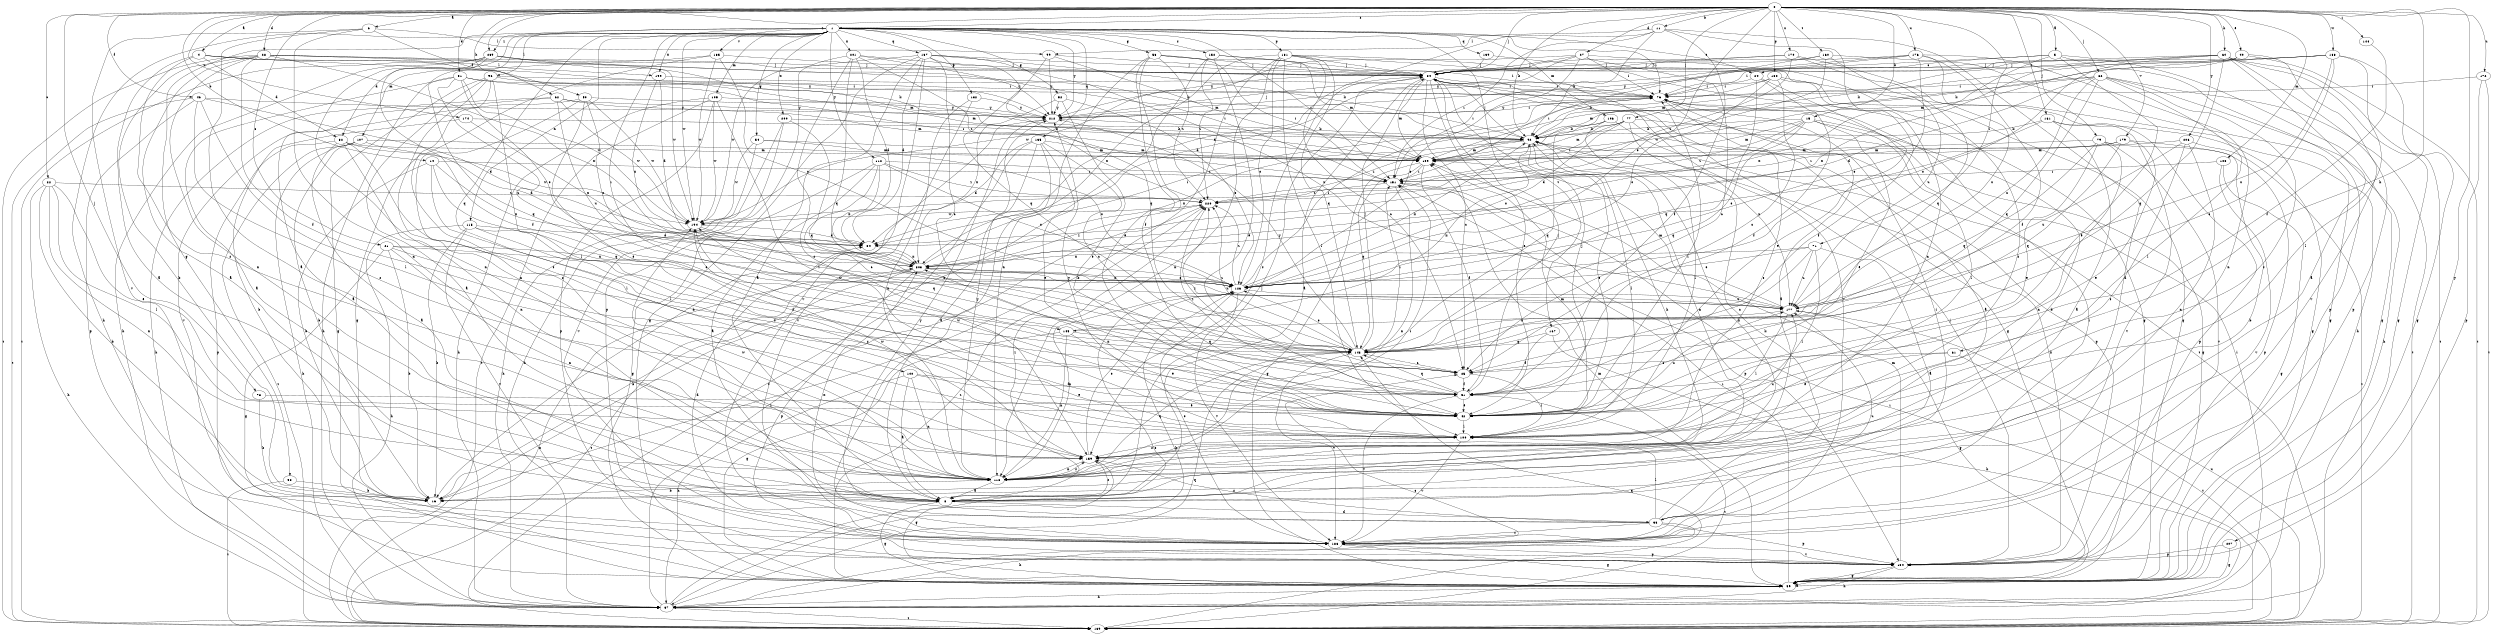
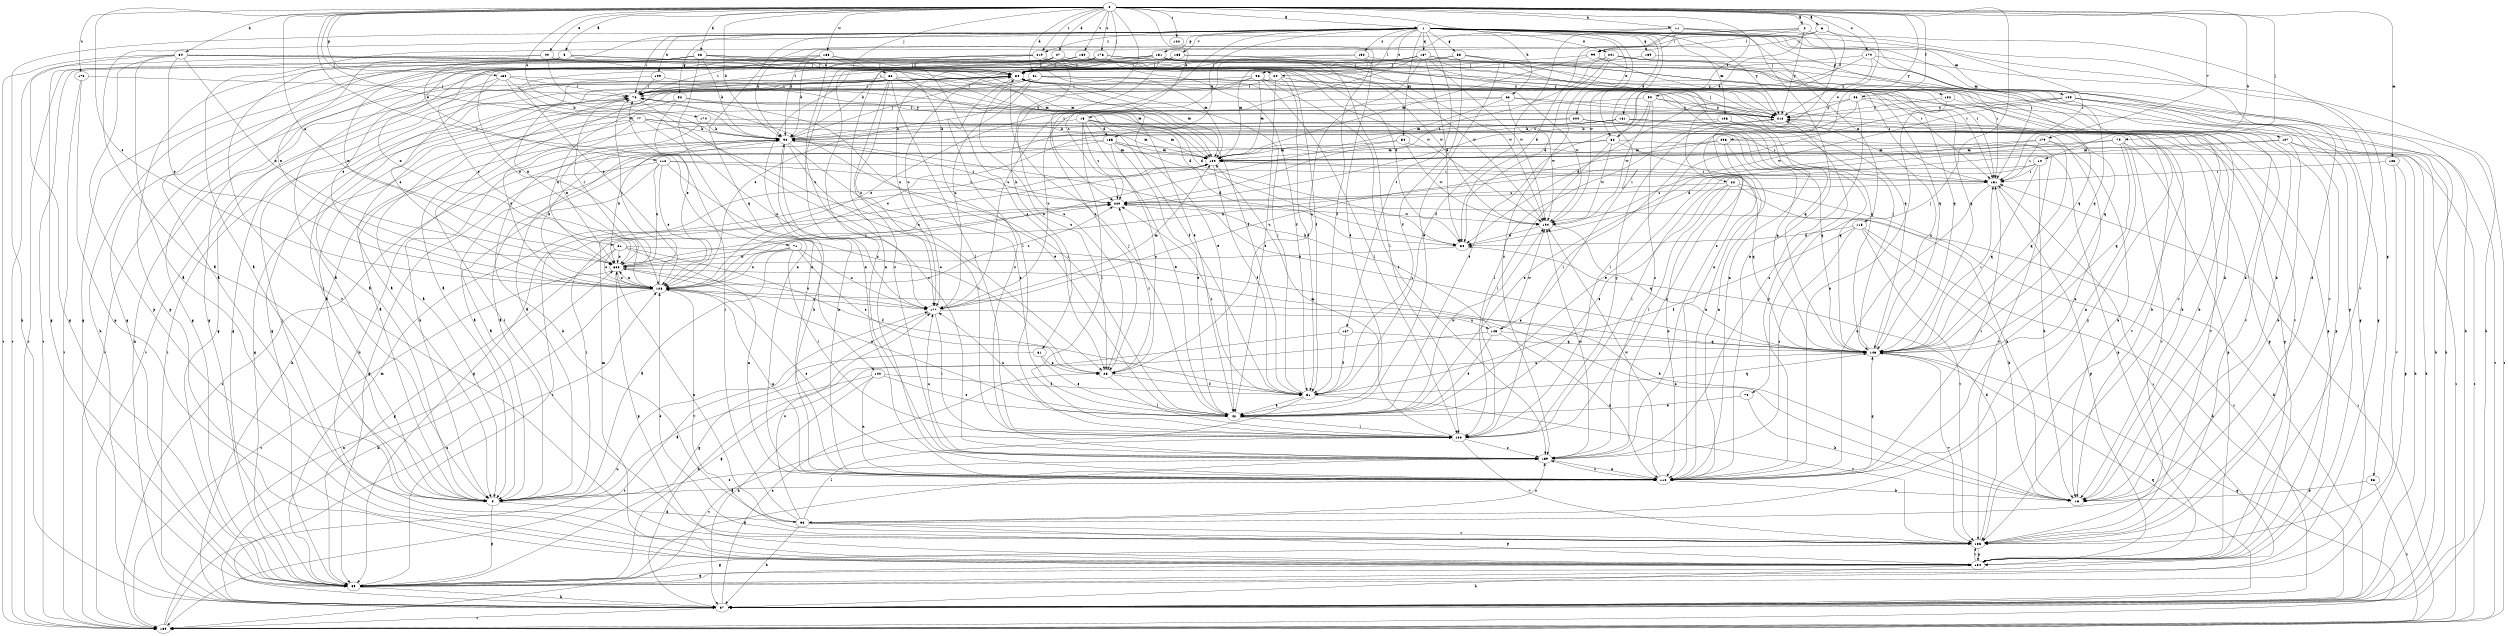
(1361, 18) -> (1286, 18)
(491, 55) -> (1040, 55)
(527, 69) -> (1705, 43)
(835, 97) -> (428, 97)
(1186, 117) -> (1214, 54)
(1323, 209) -> (1101, 129)
(535, 335) -> (2099, 239)
(1344, 466) -> (477, 208)
(2230, 544) -> none
